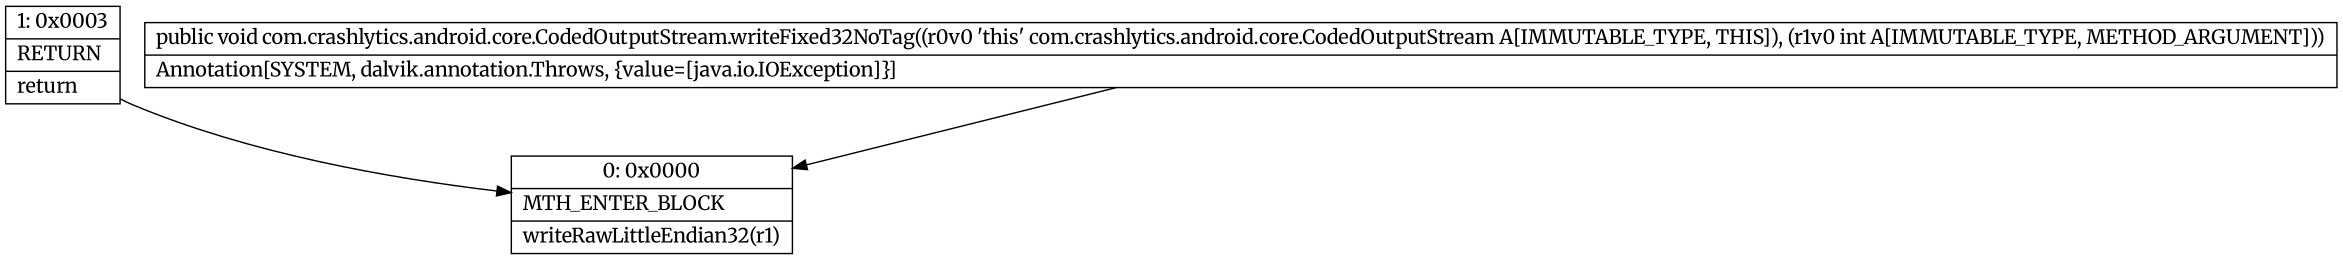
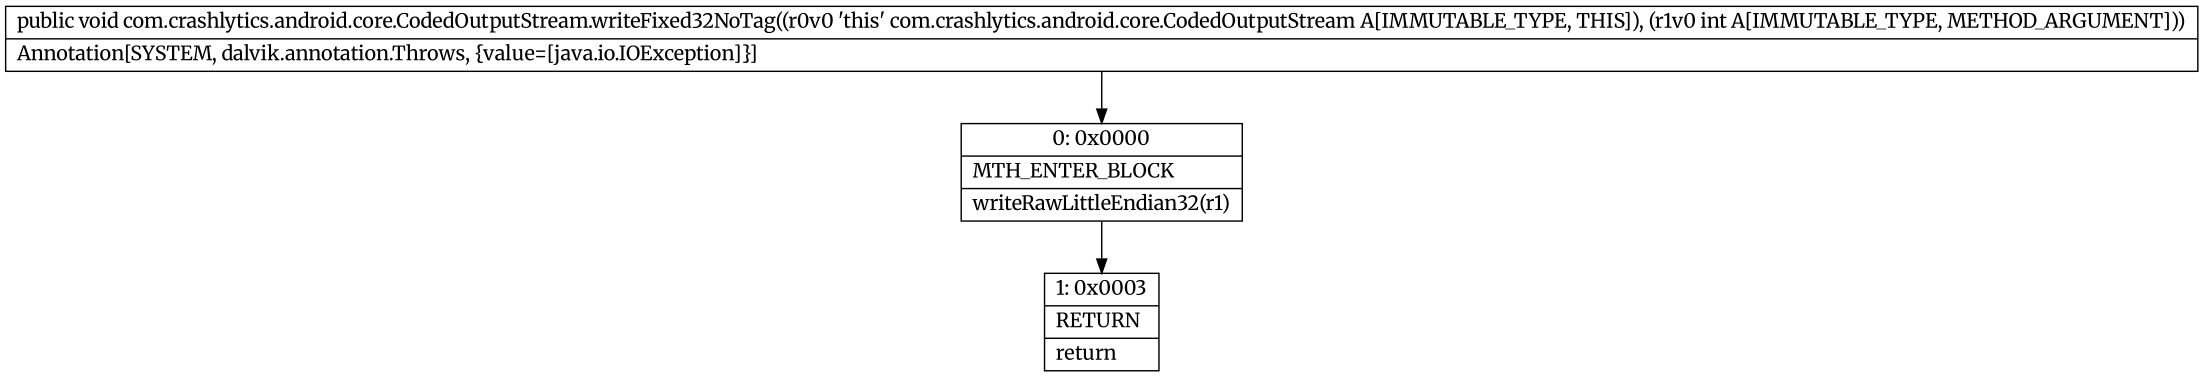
(305, 158) -> (1102, 240)
